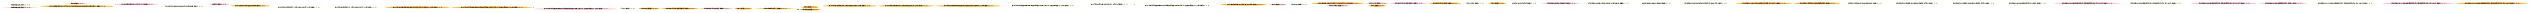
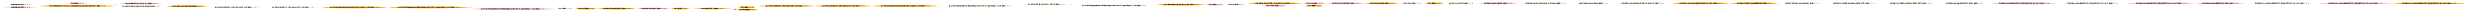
(219, 4) -> none
